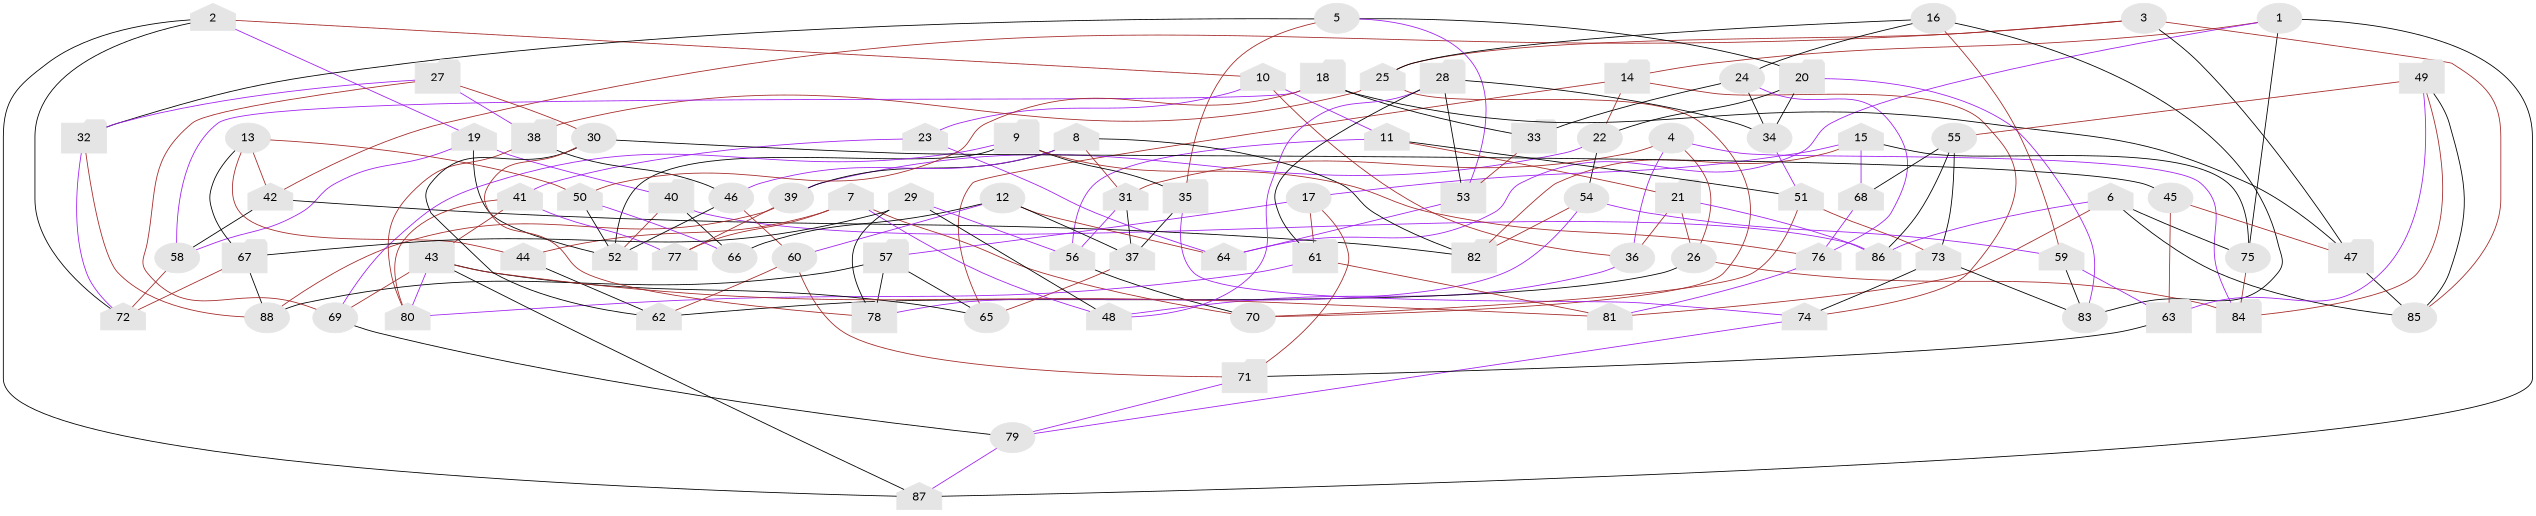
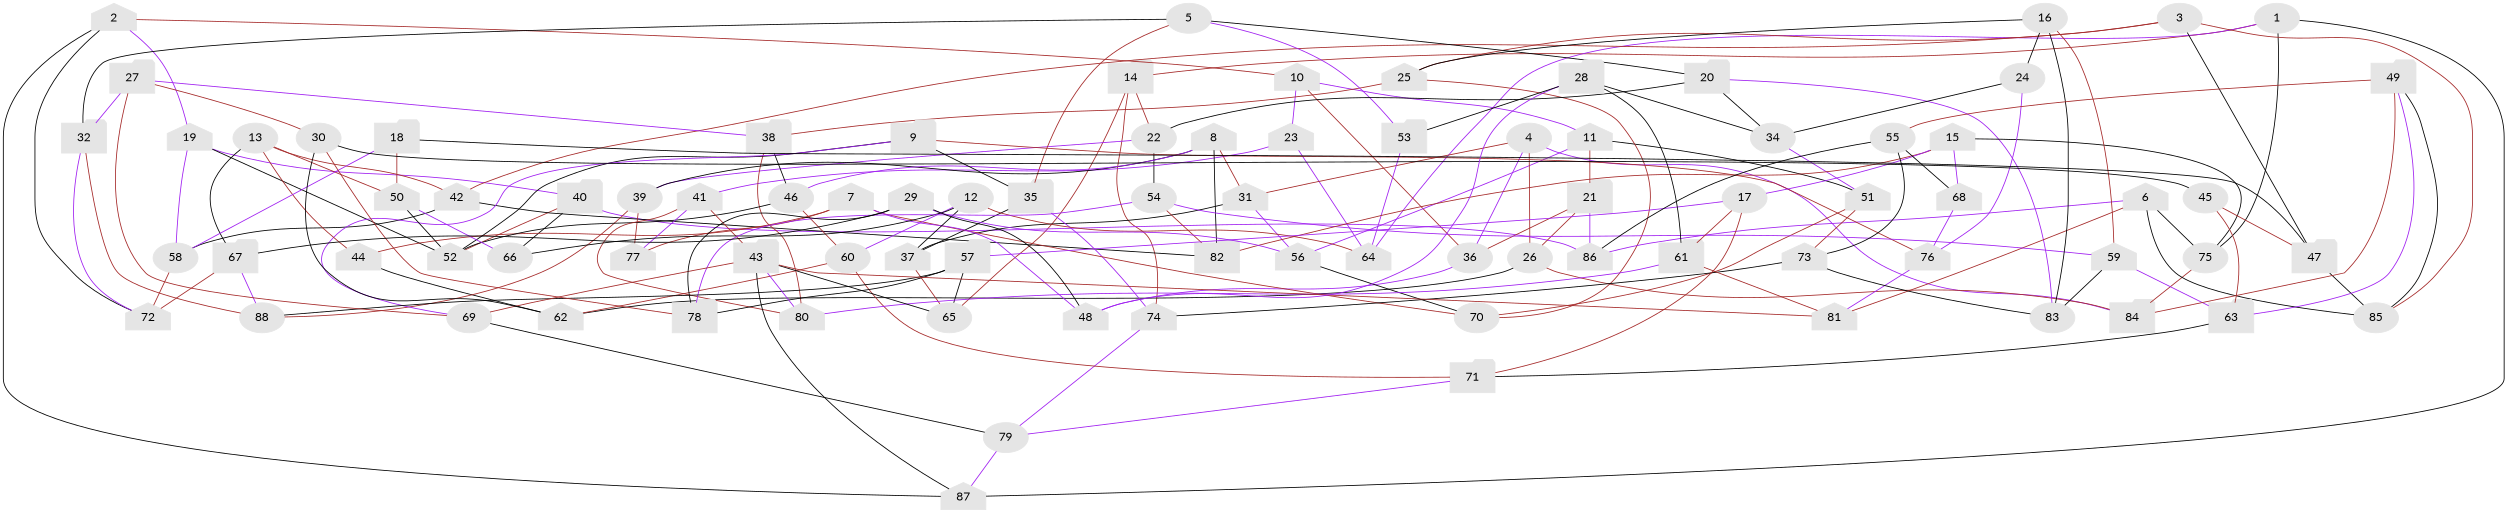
(1534, 138) -> none
(256, 288) -> (249, 288)
